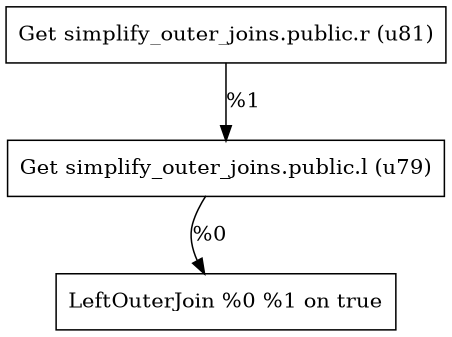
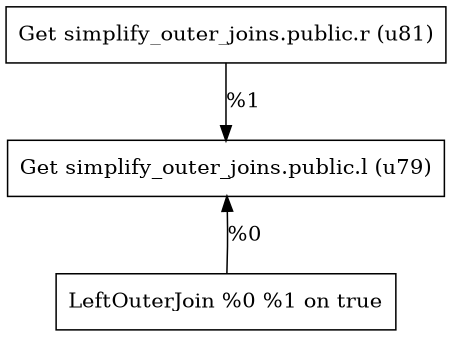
(192, 227) -> (228, 243)
